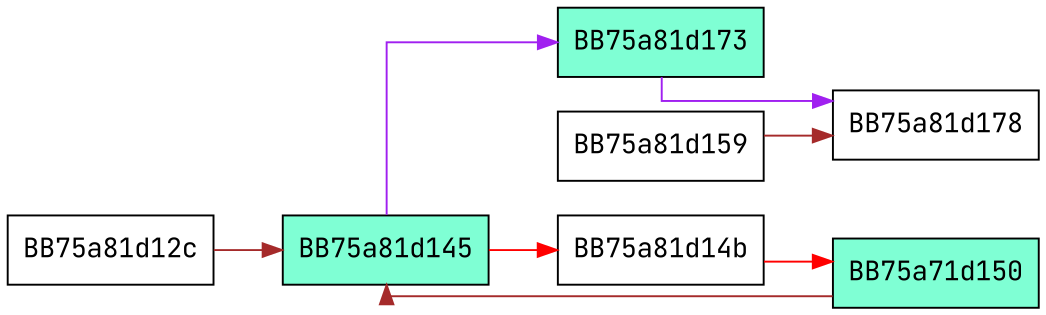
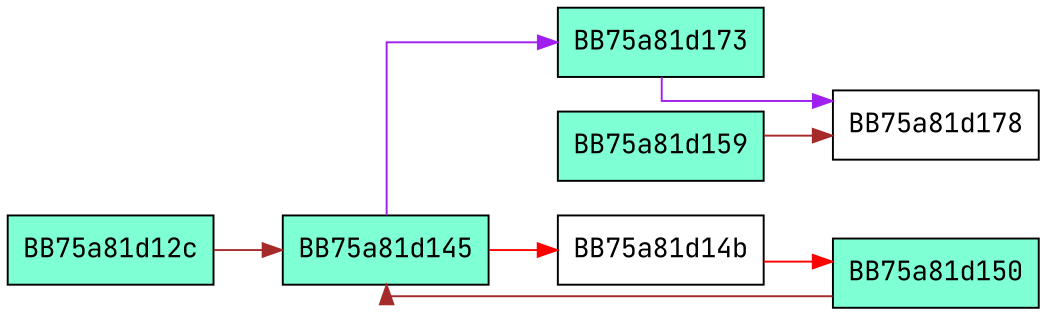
(661, 146) -> (661, 146)
(111, 250) -> (111, 250)
(936, 273) -> (936, 273)
